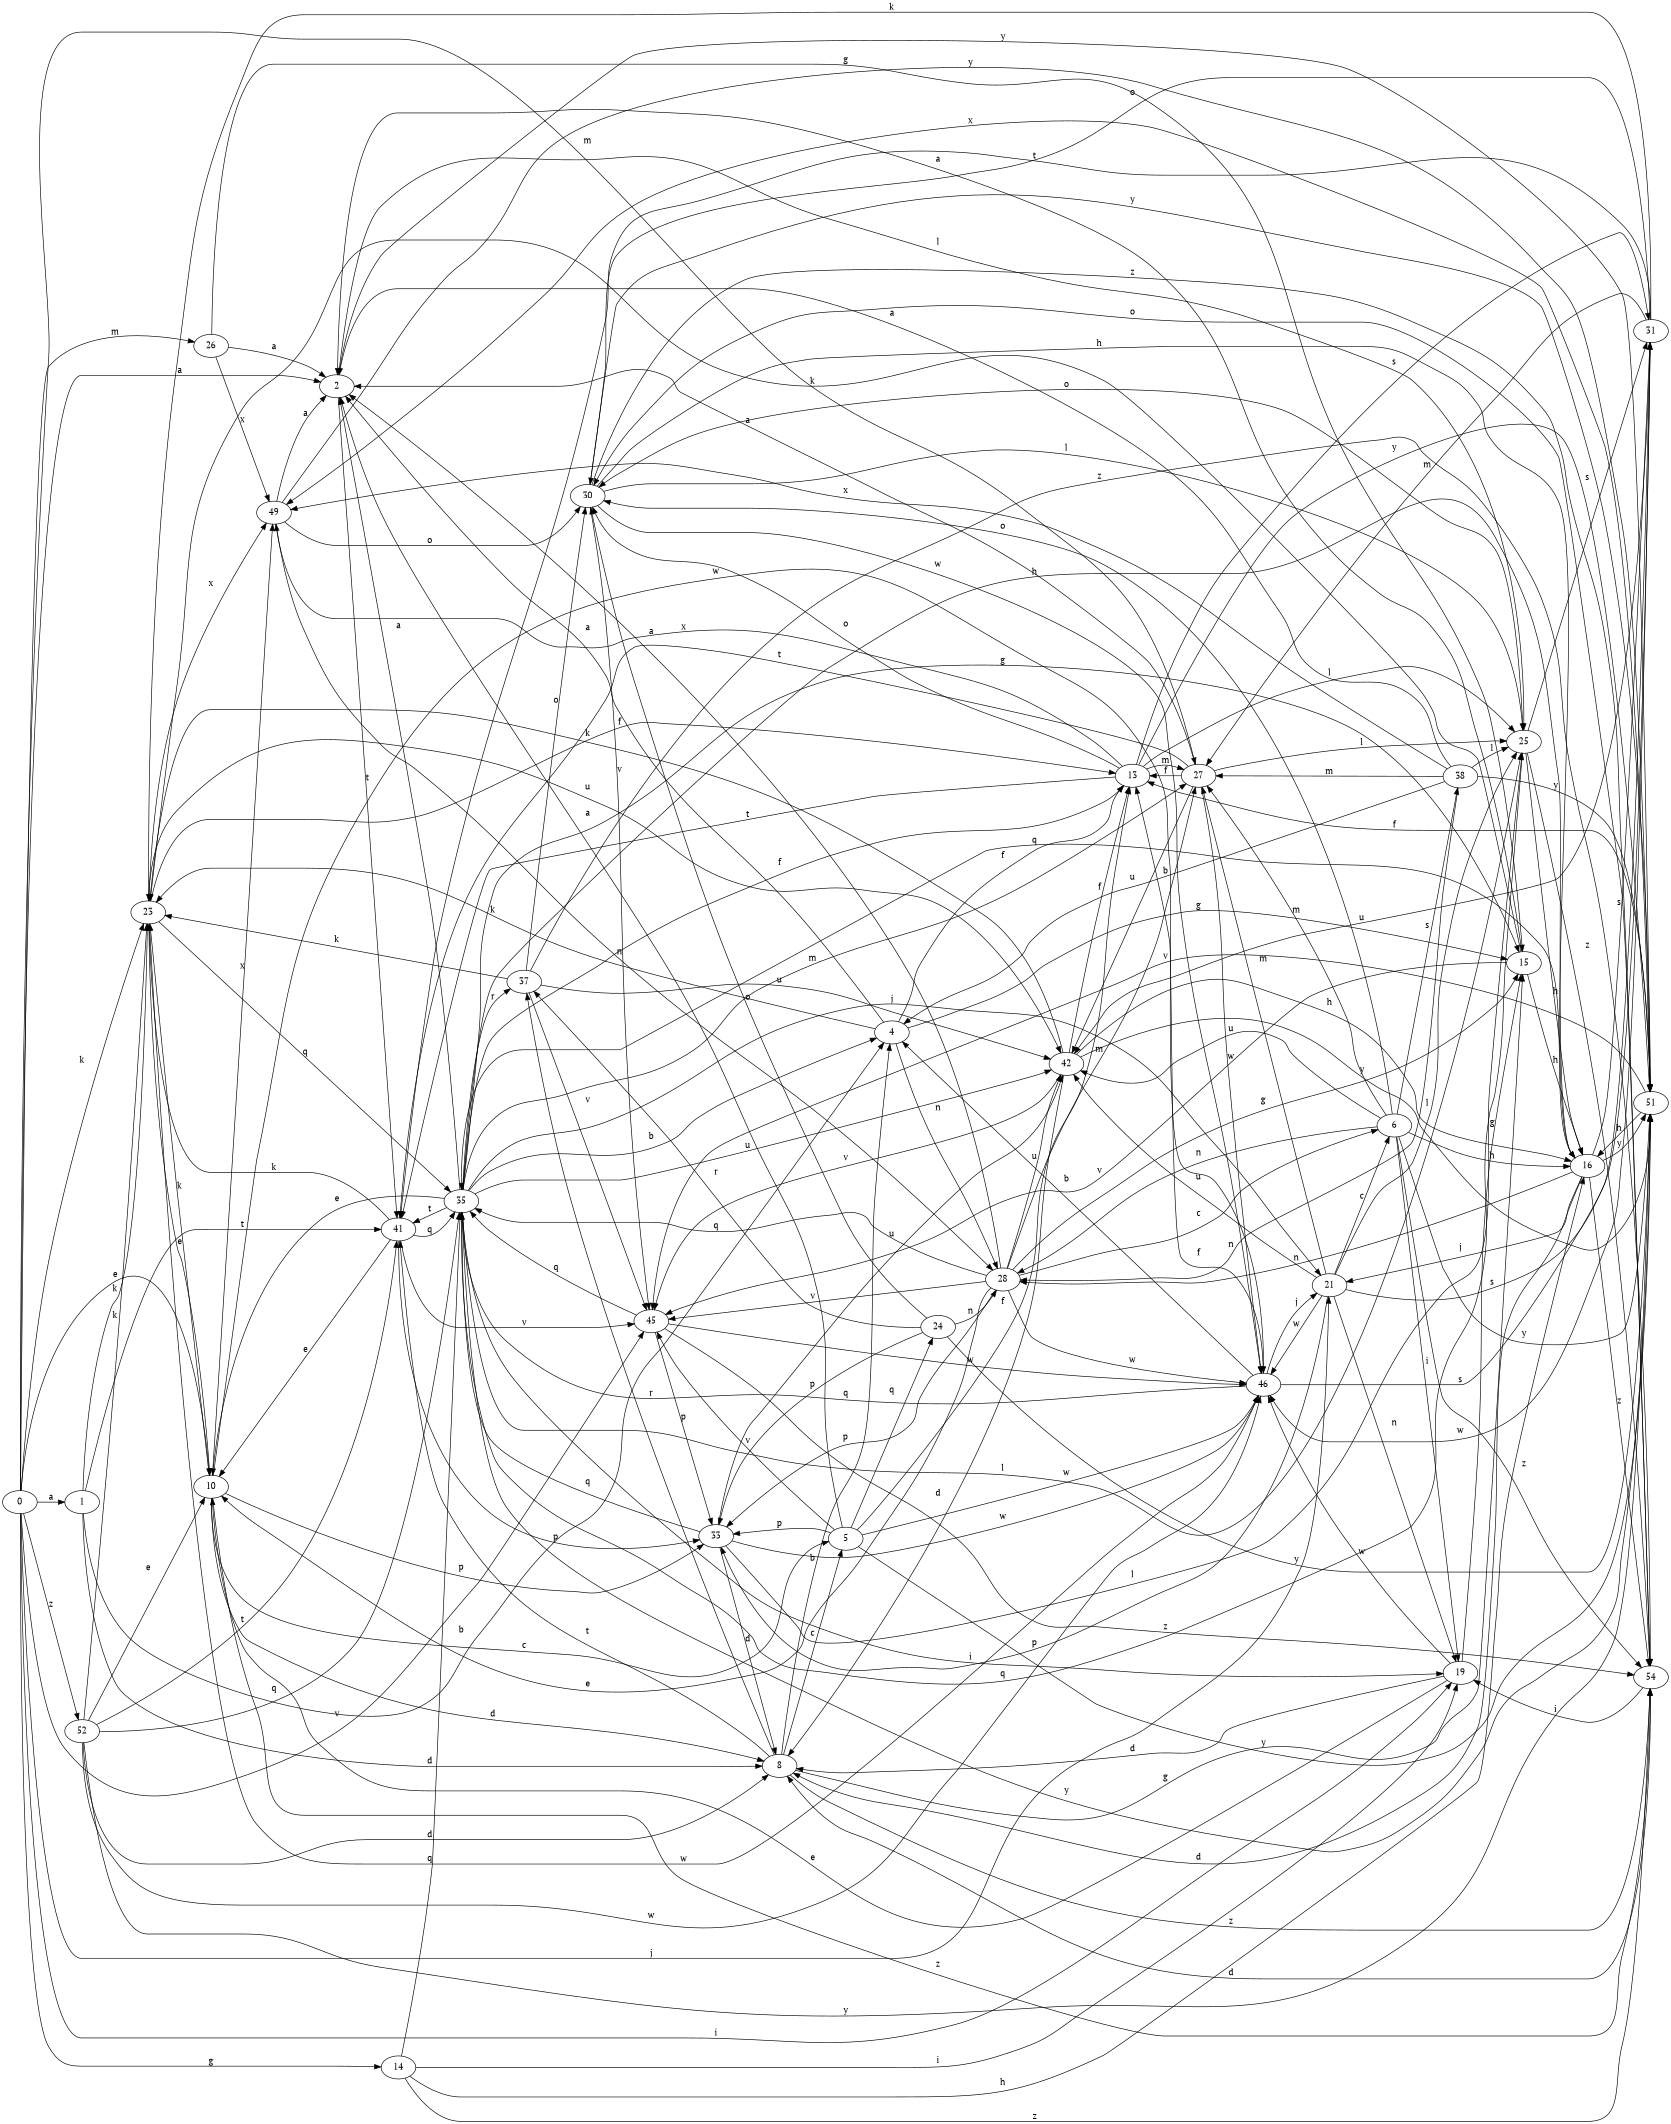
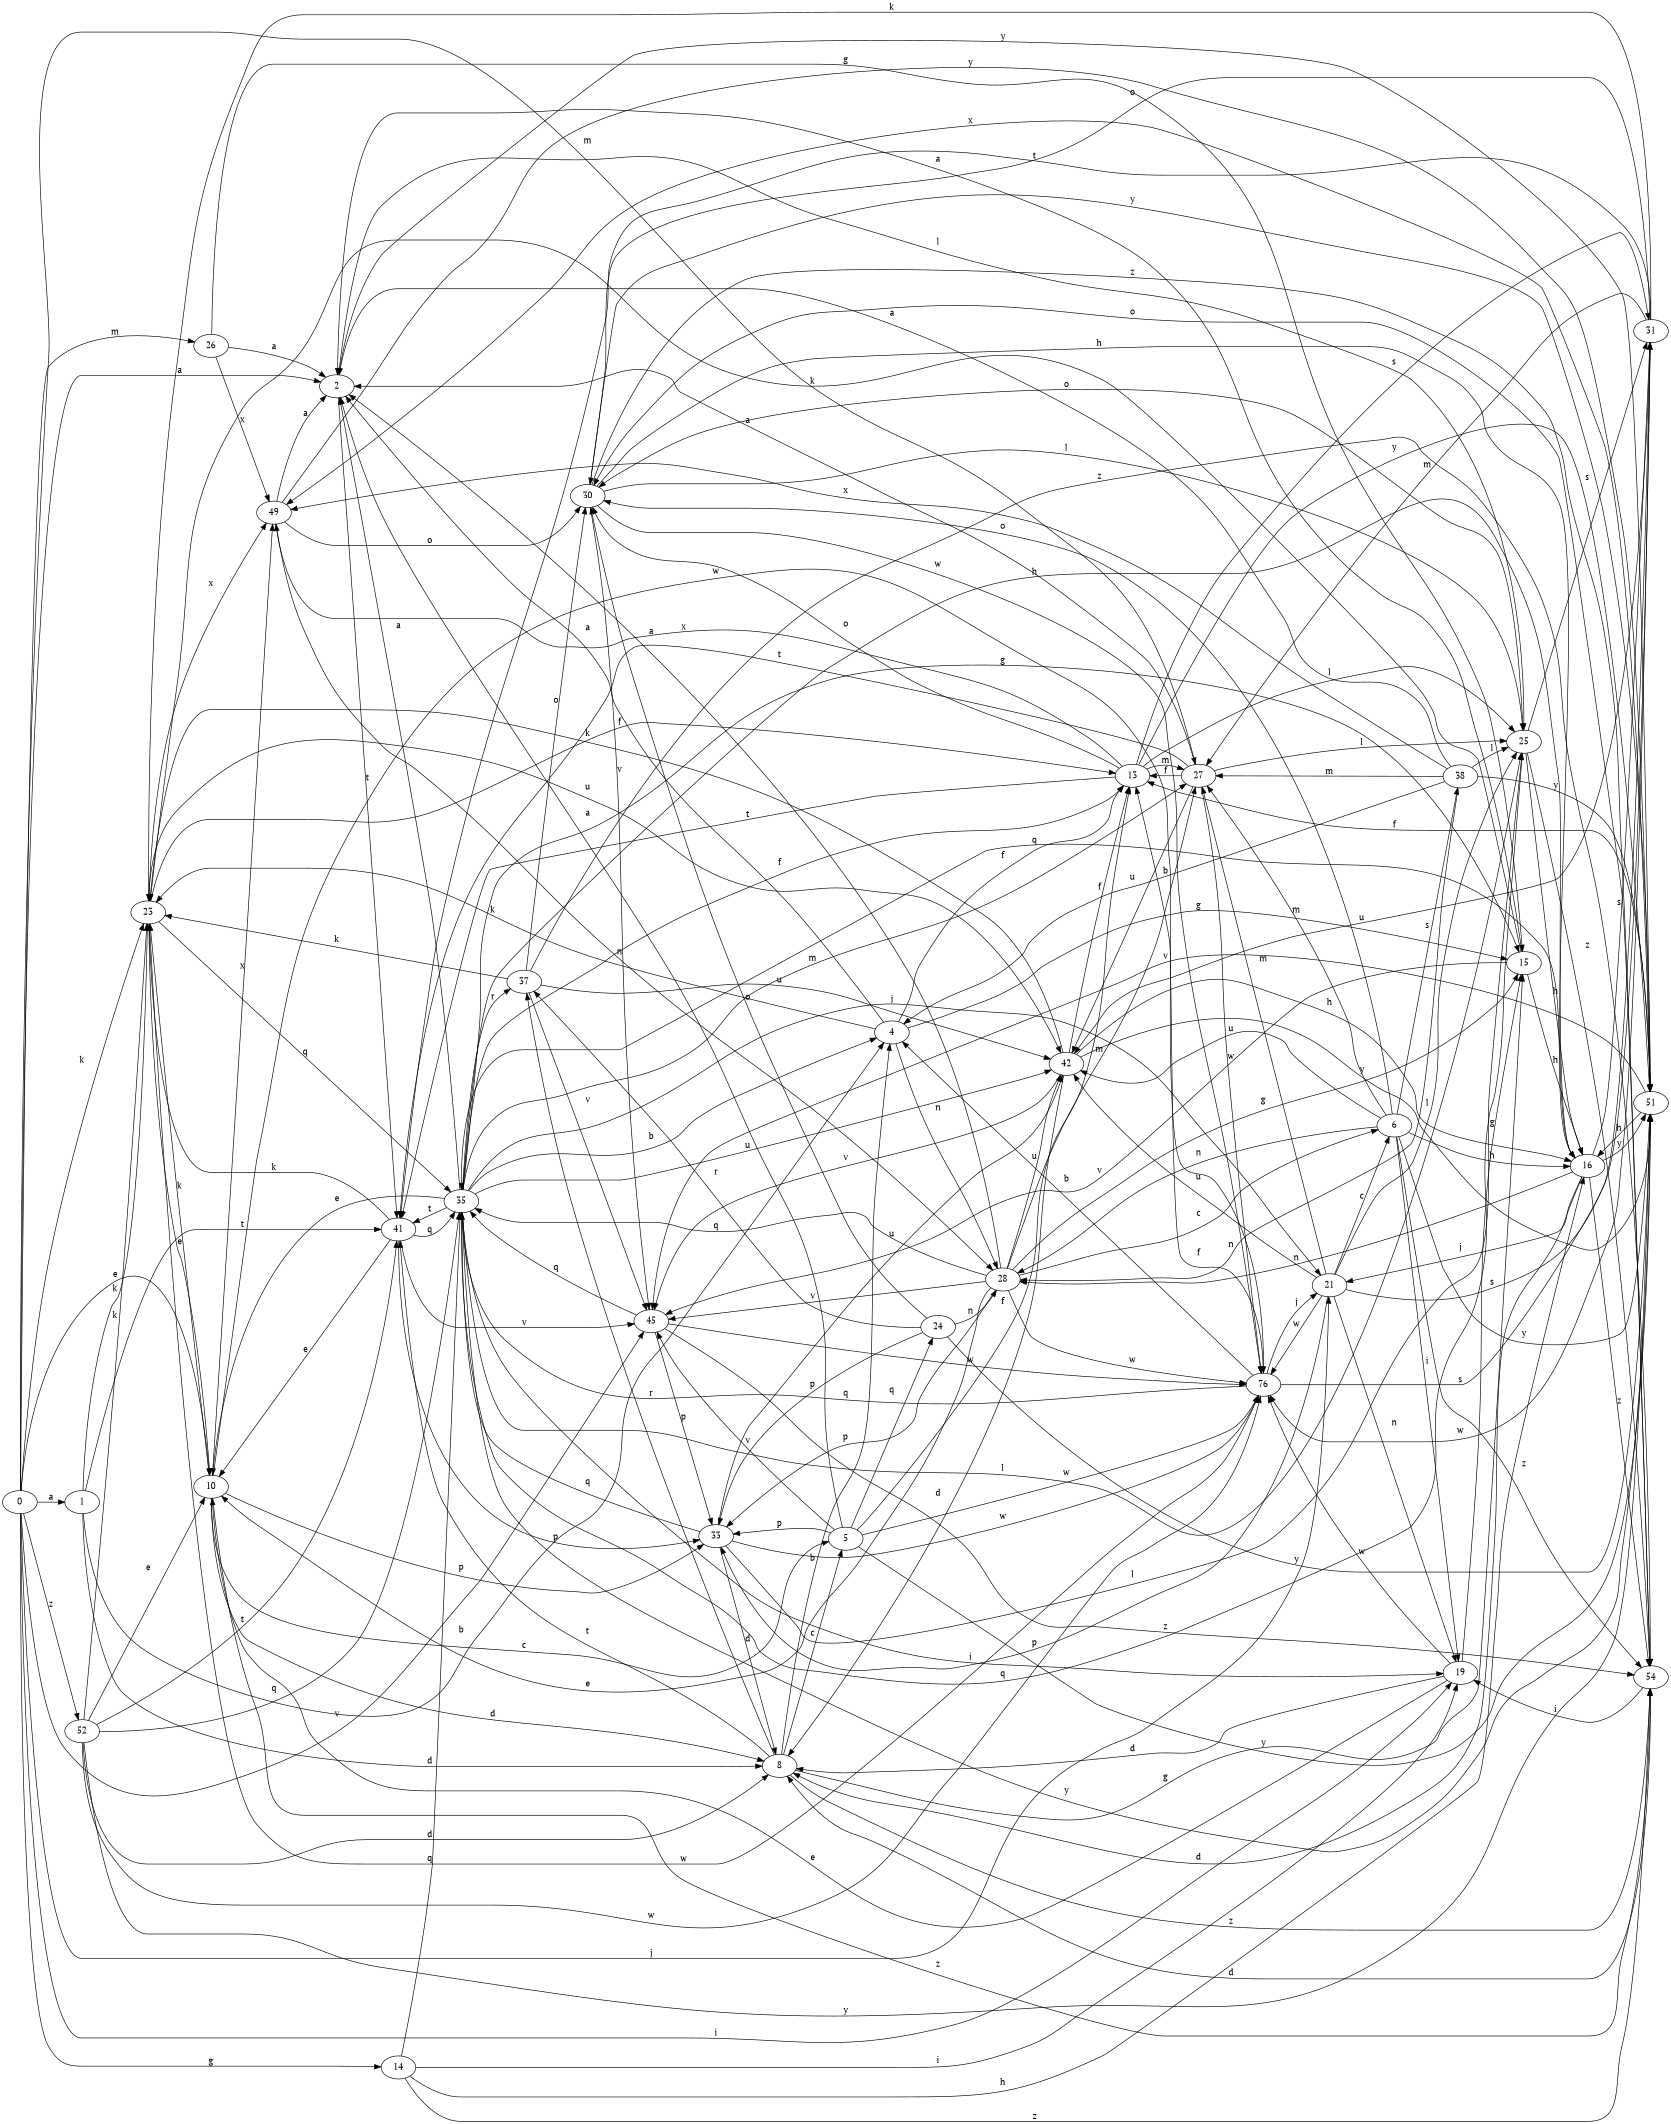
(1263, 1385) -> (1263, 1385)
